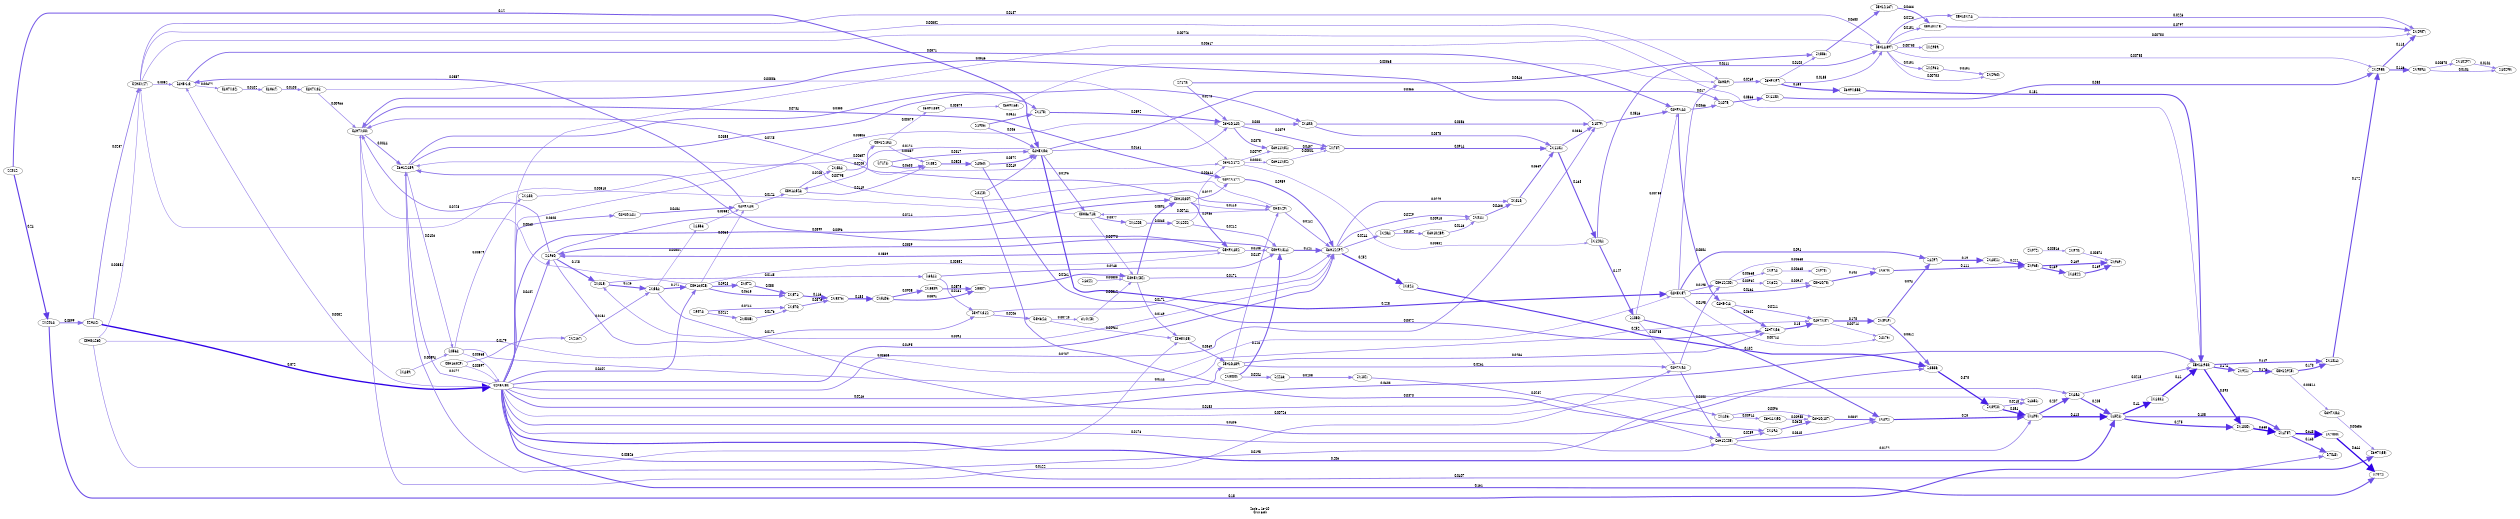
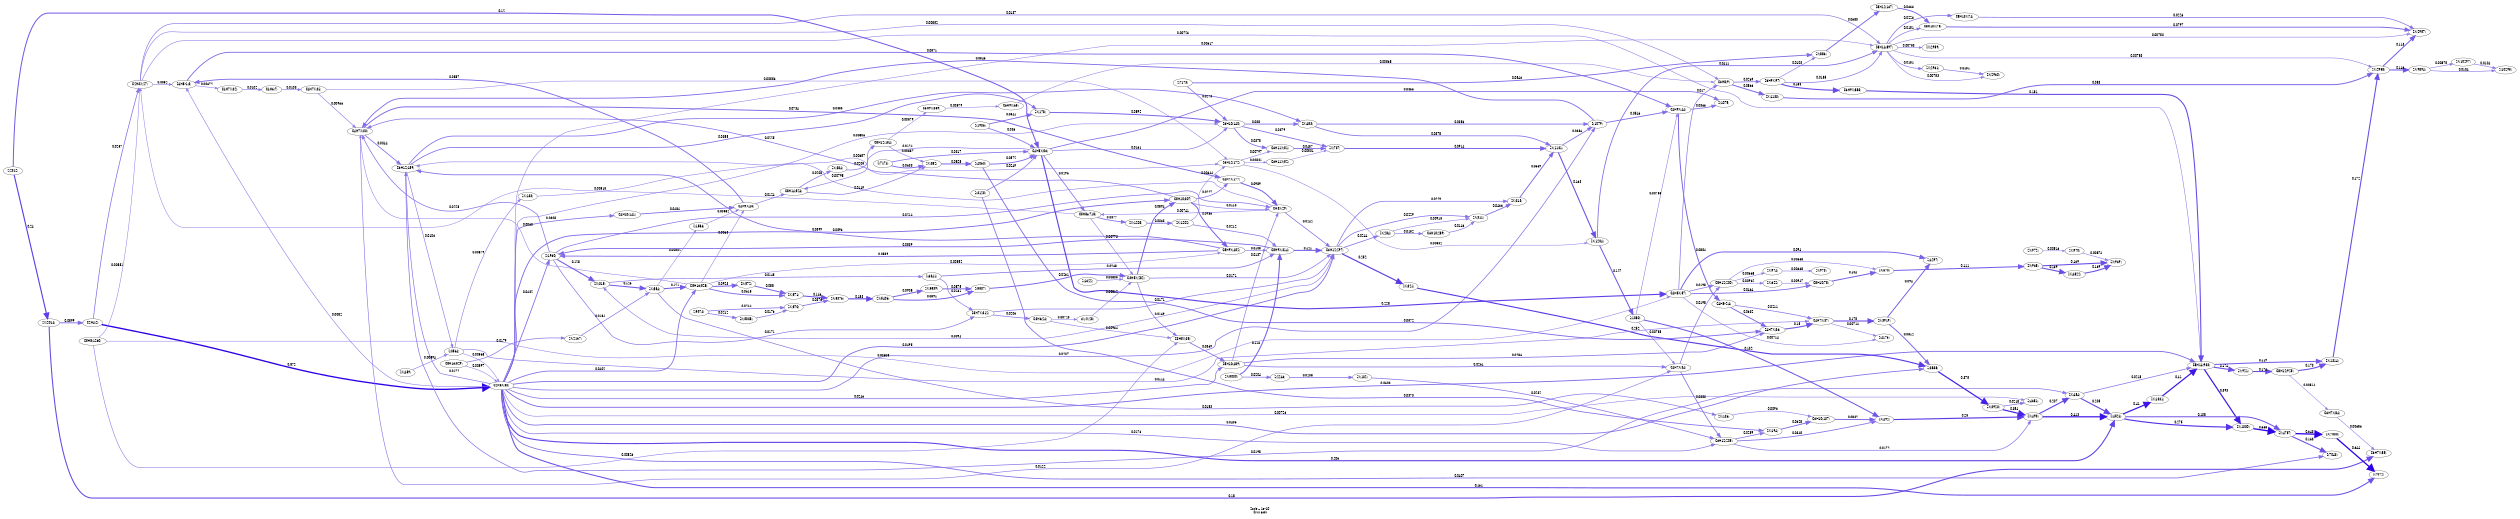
(1745, 101) -> (1746, 89)
(1296, 199) -> (1259, 189)
(1993, 260) -> none
(1772, 419) -> none
